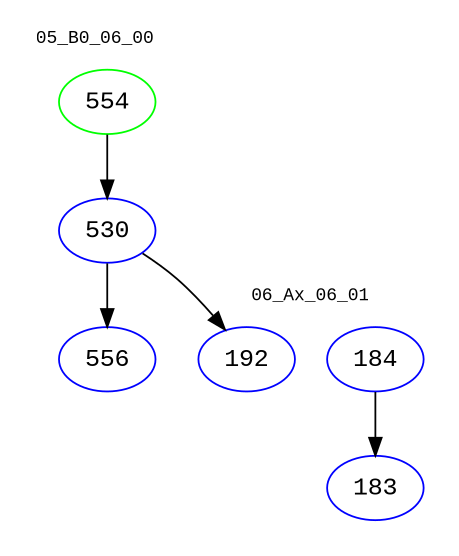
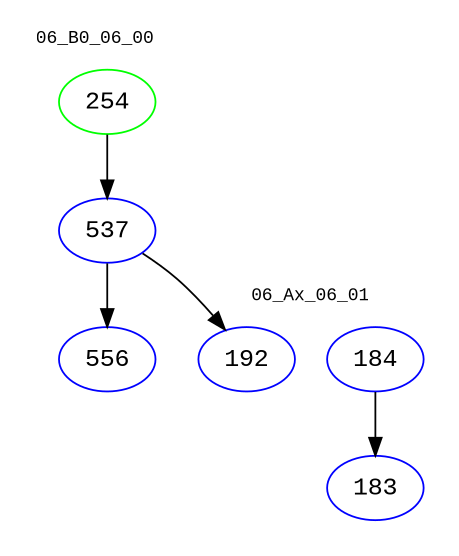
(96, 38) -> (96, 38)
(107, 102) -> (107, 102)
(107, 231) -> (107, 231)
